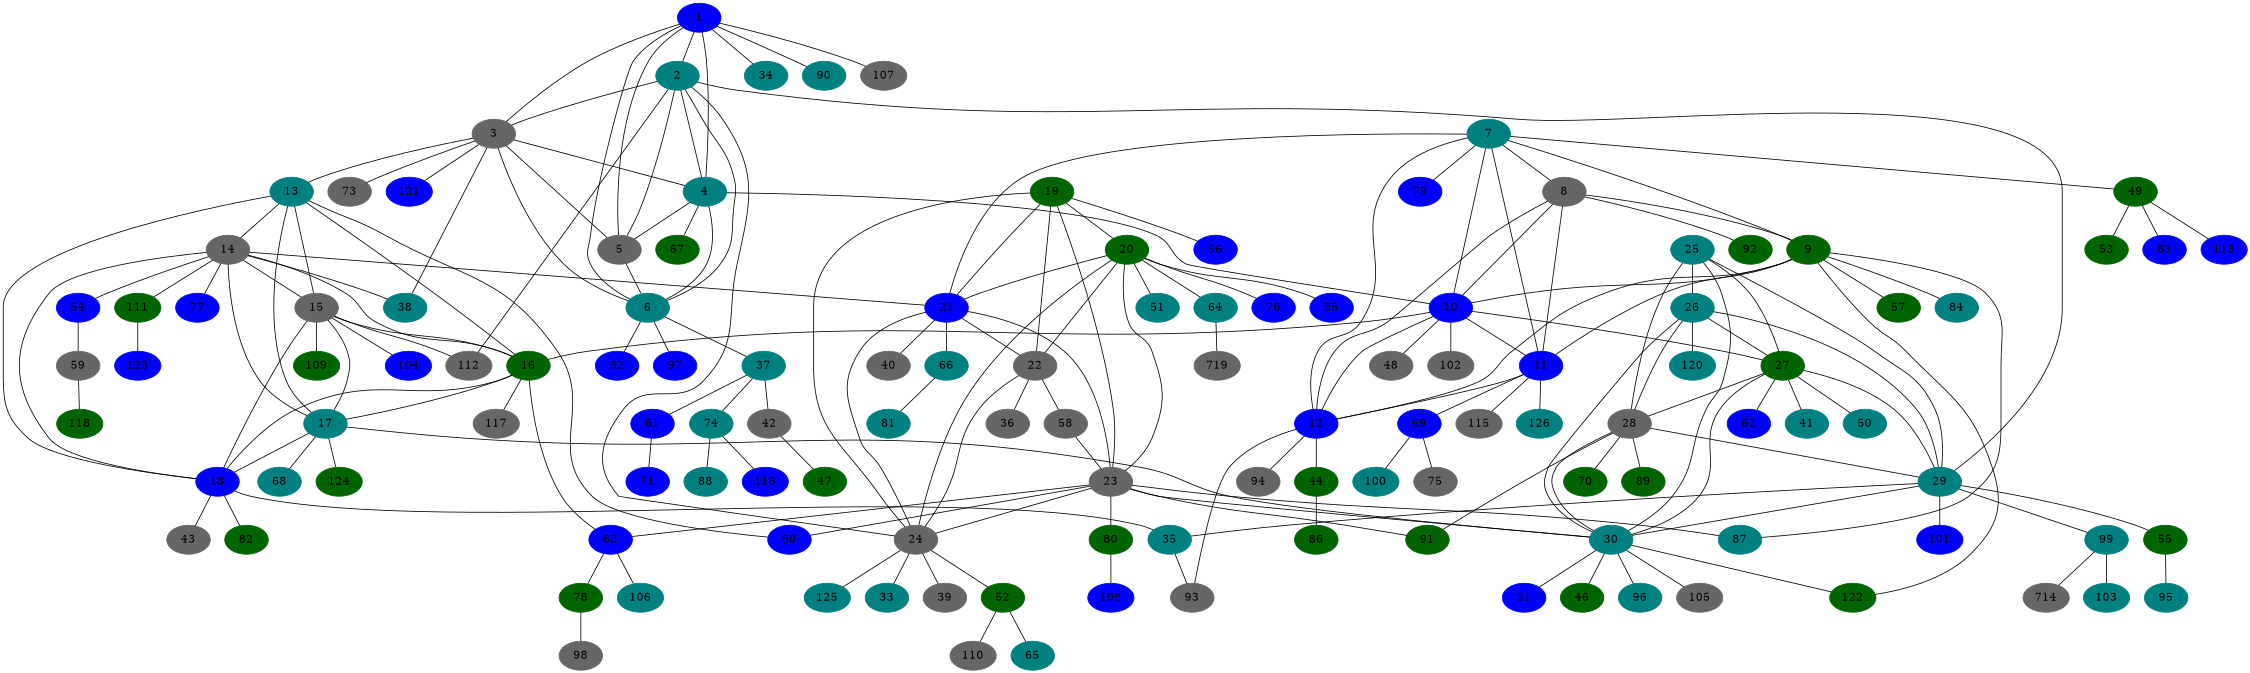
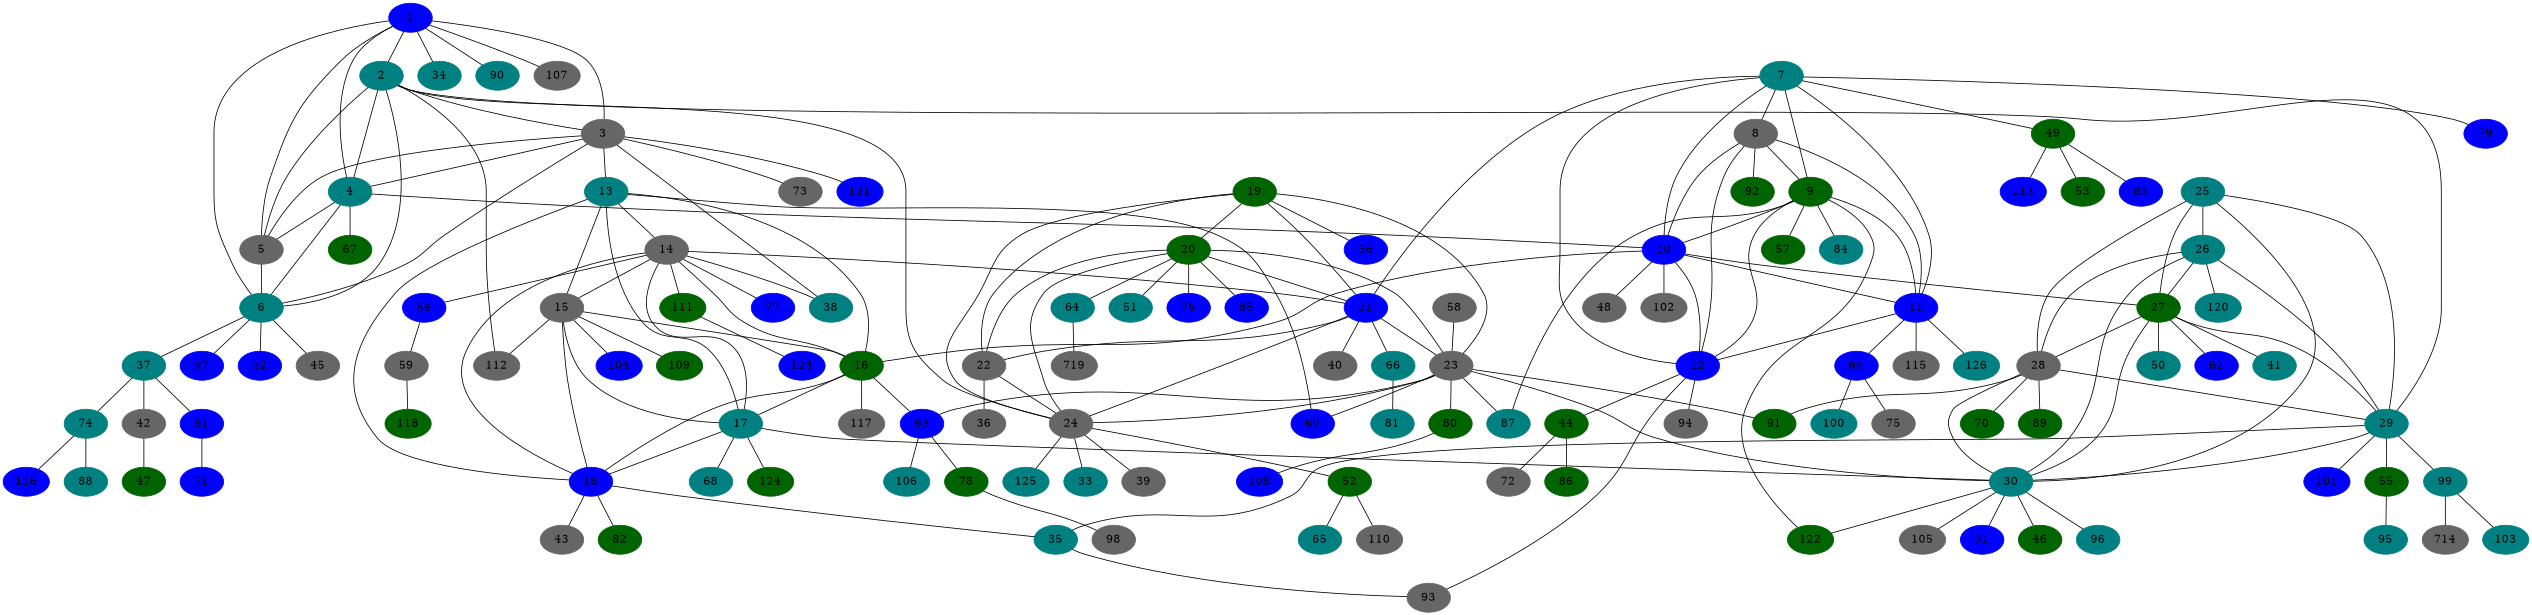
none -> (318, 366)
(1050, 395) -> none
none -> (1508, 482)
